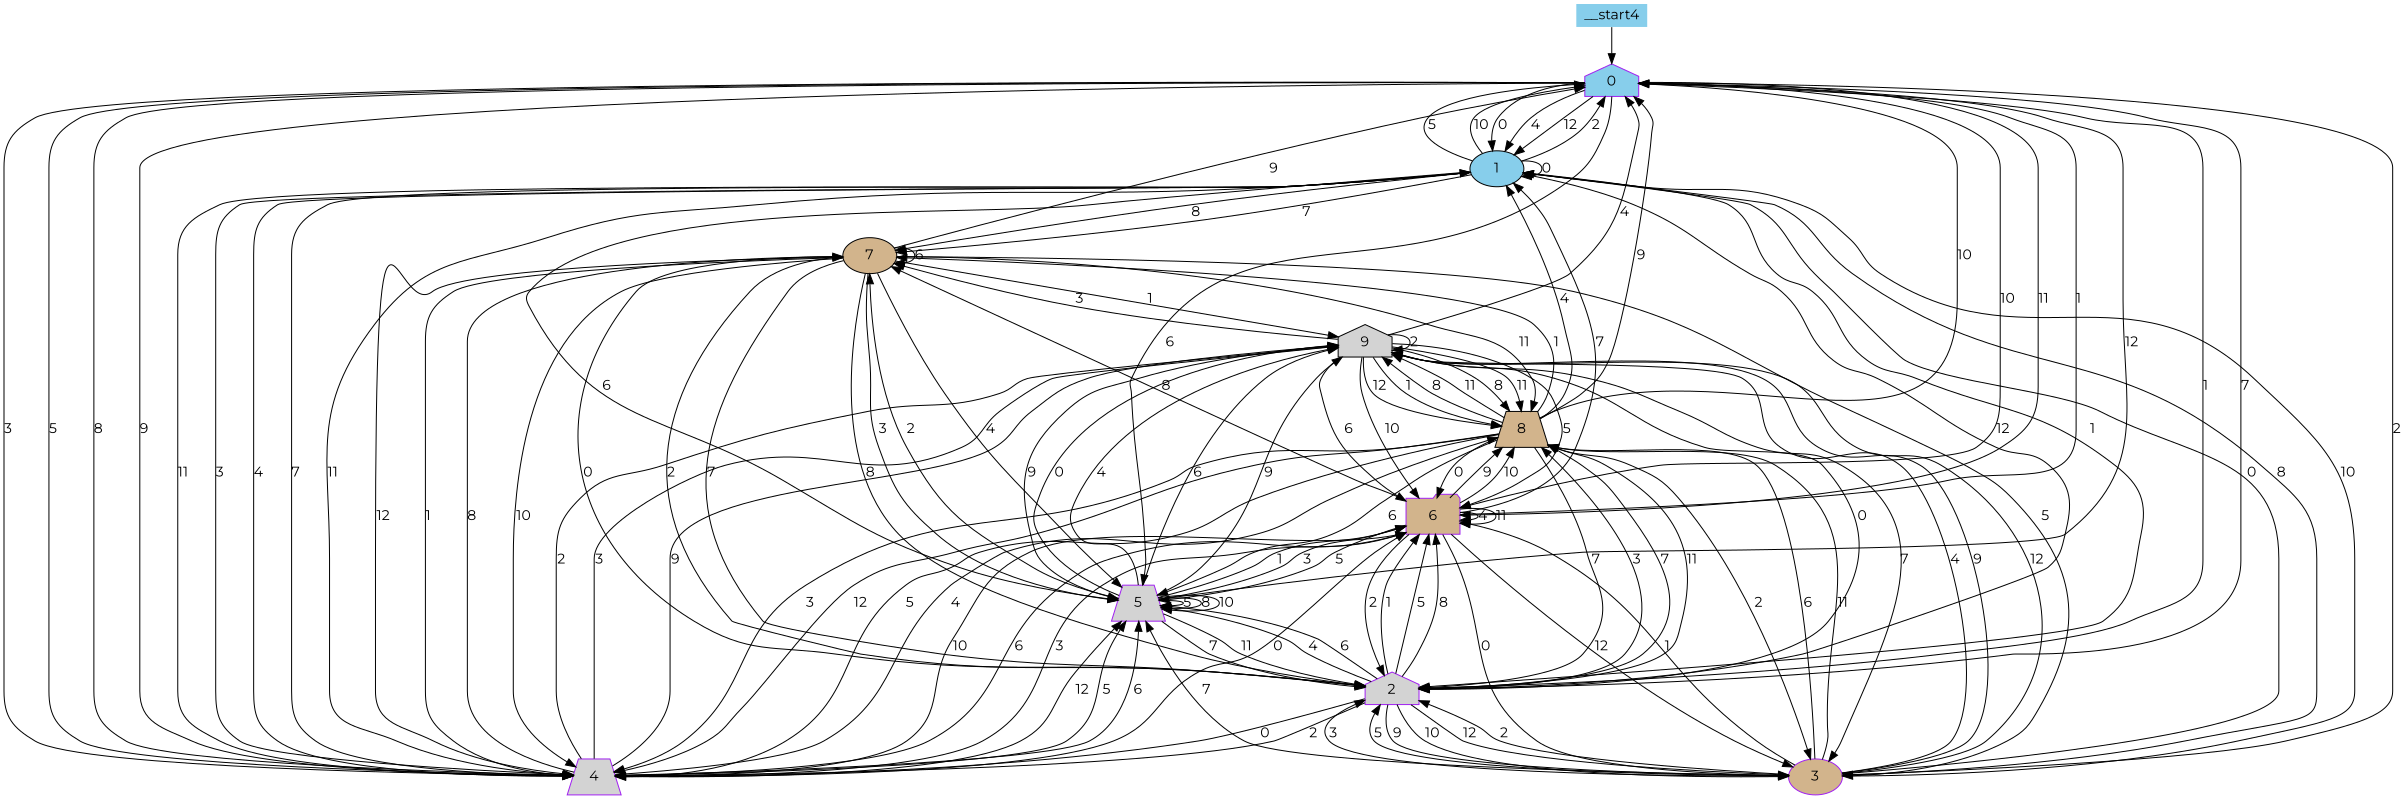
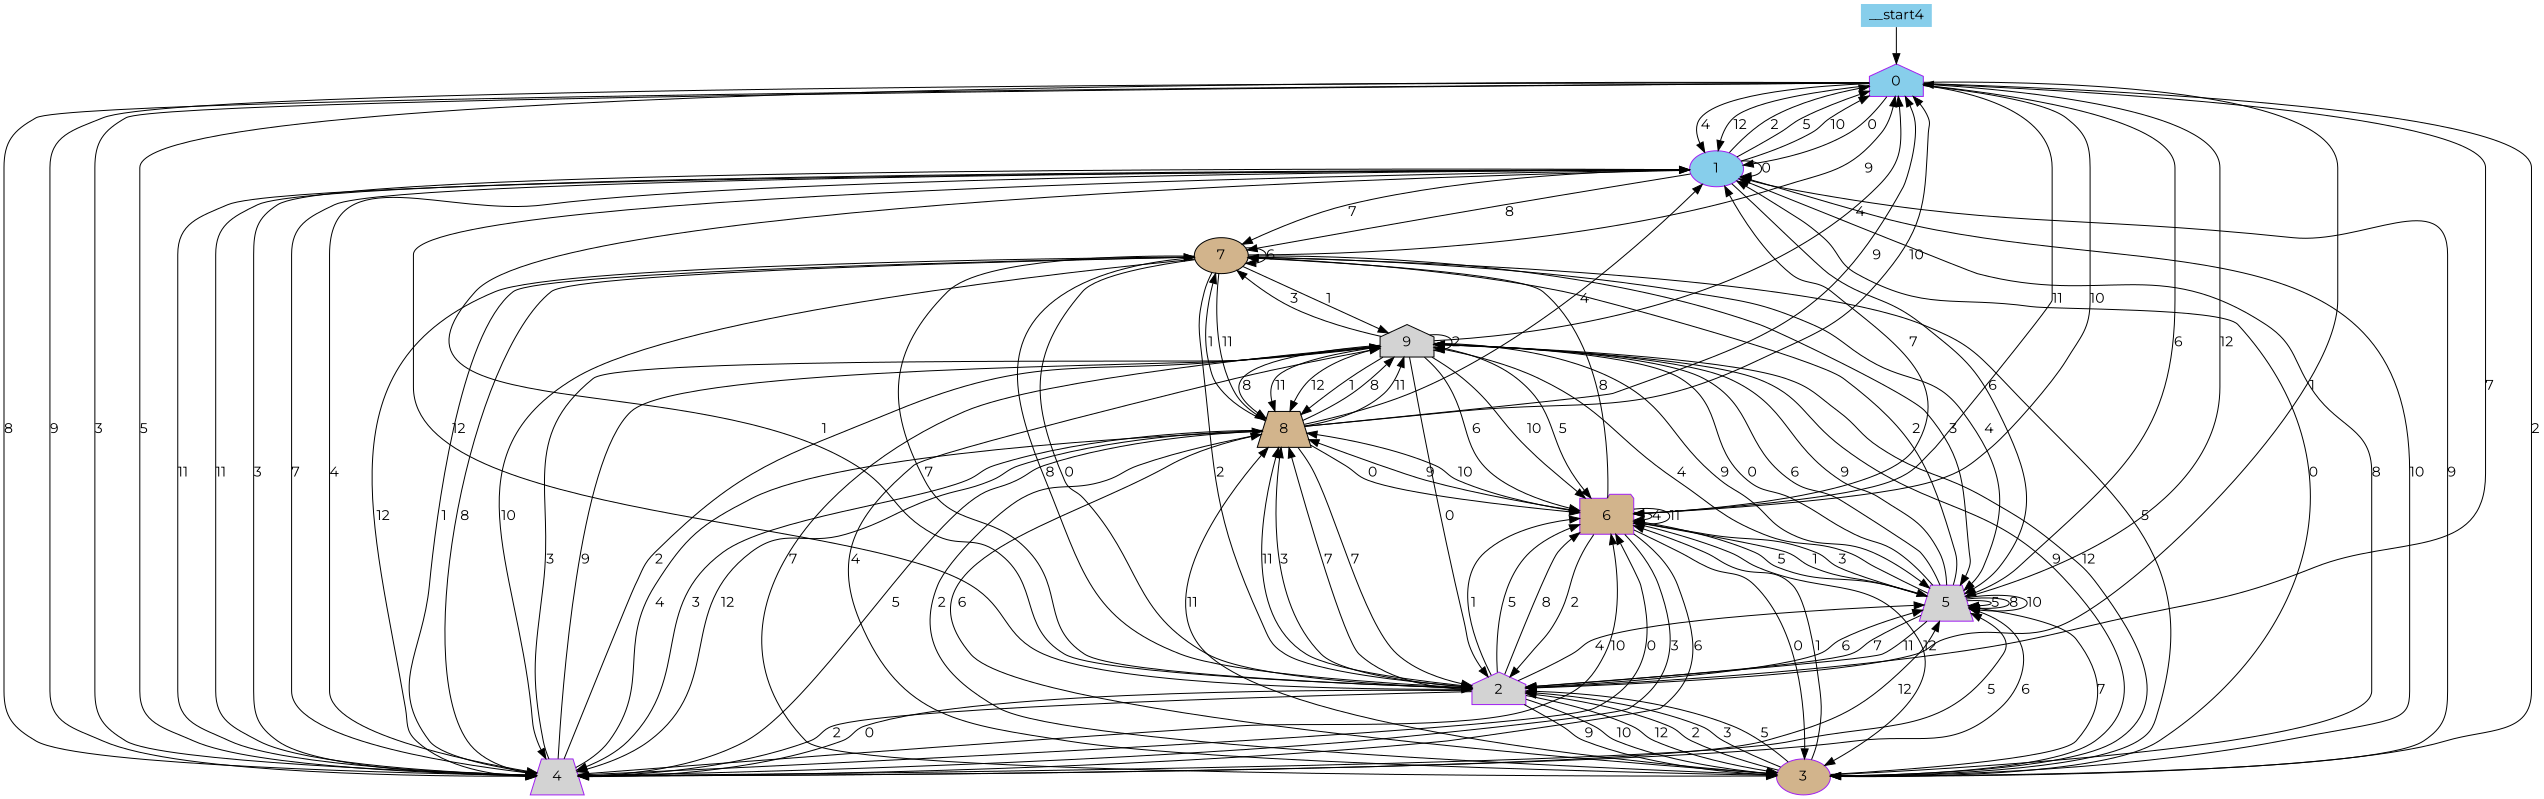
(1497, 169) -> (1717, 169)
(2076, 394) -> none
none -> (2448, 428)
(1339, 531) -> none
